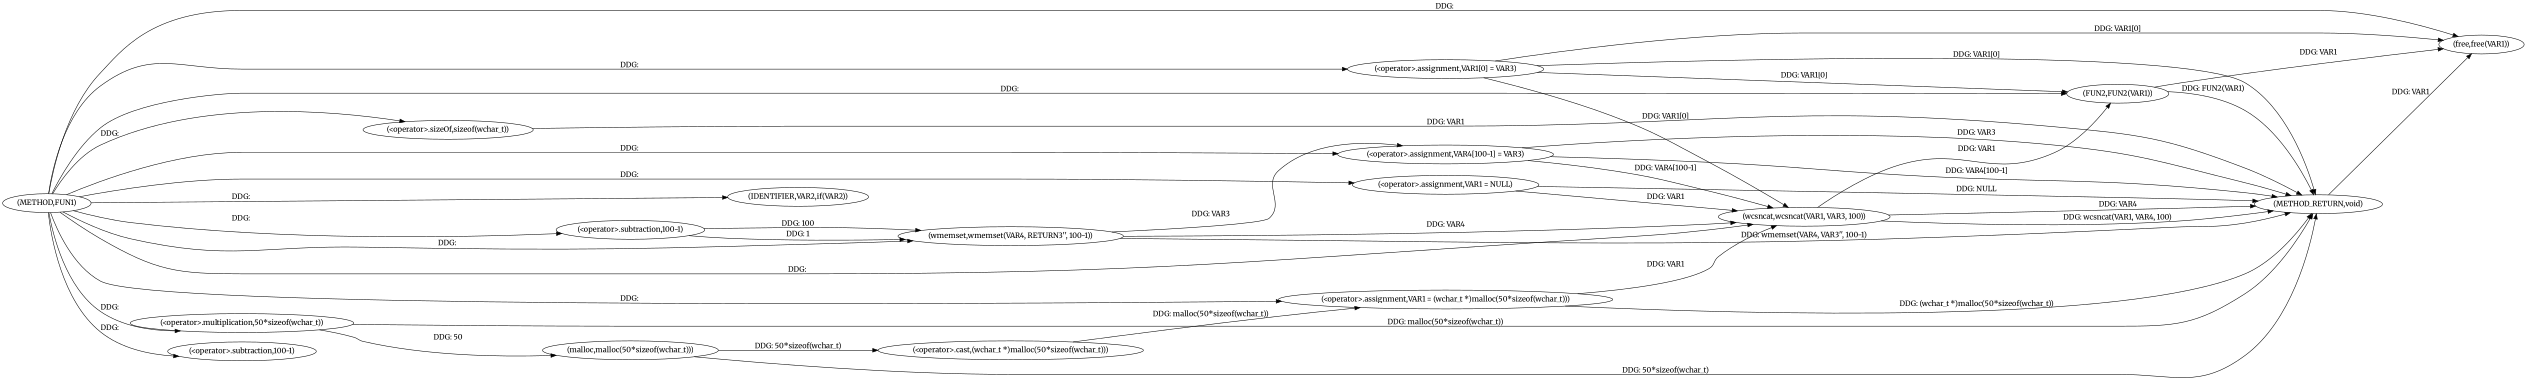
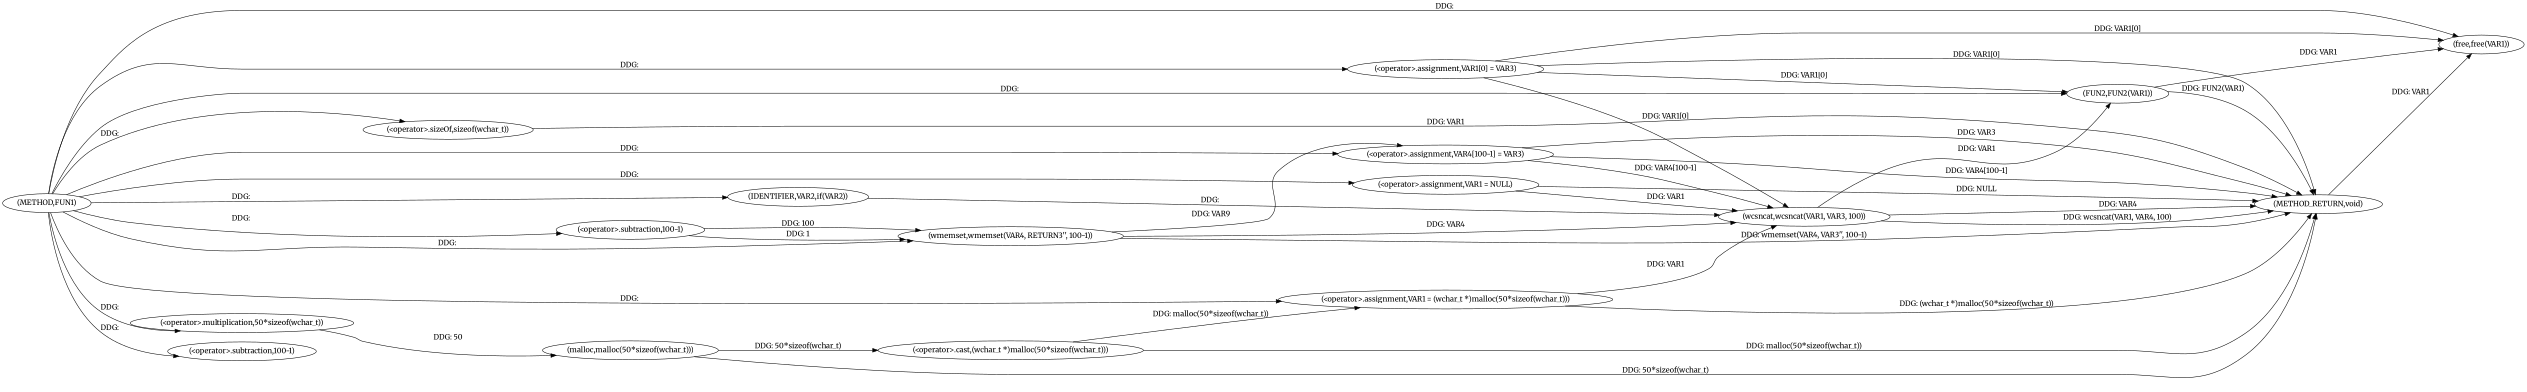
(1211, 214) -> (1211, 214)
(897, 273) -> (1291, 207)
(1352, 326) -> (1765, 350)
